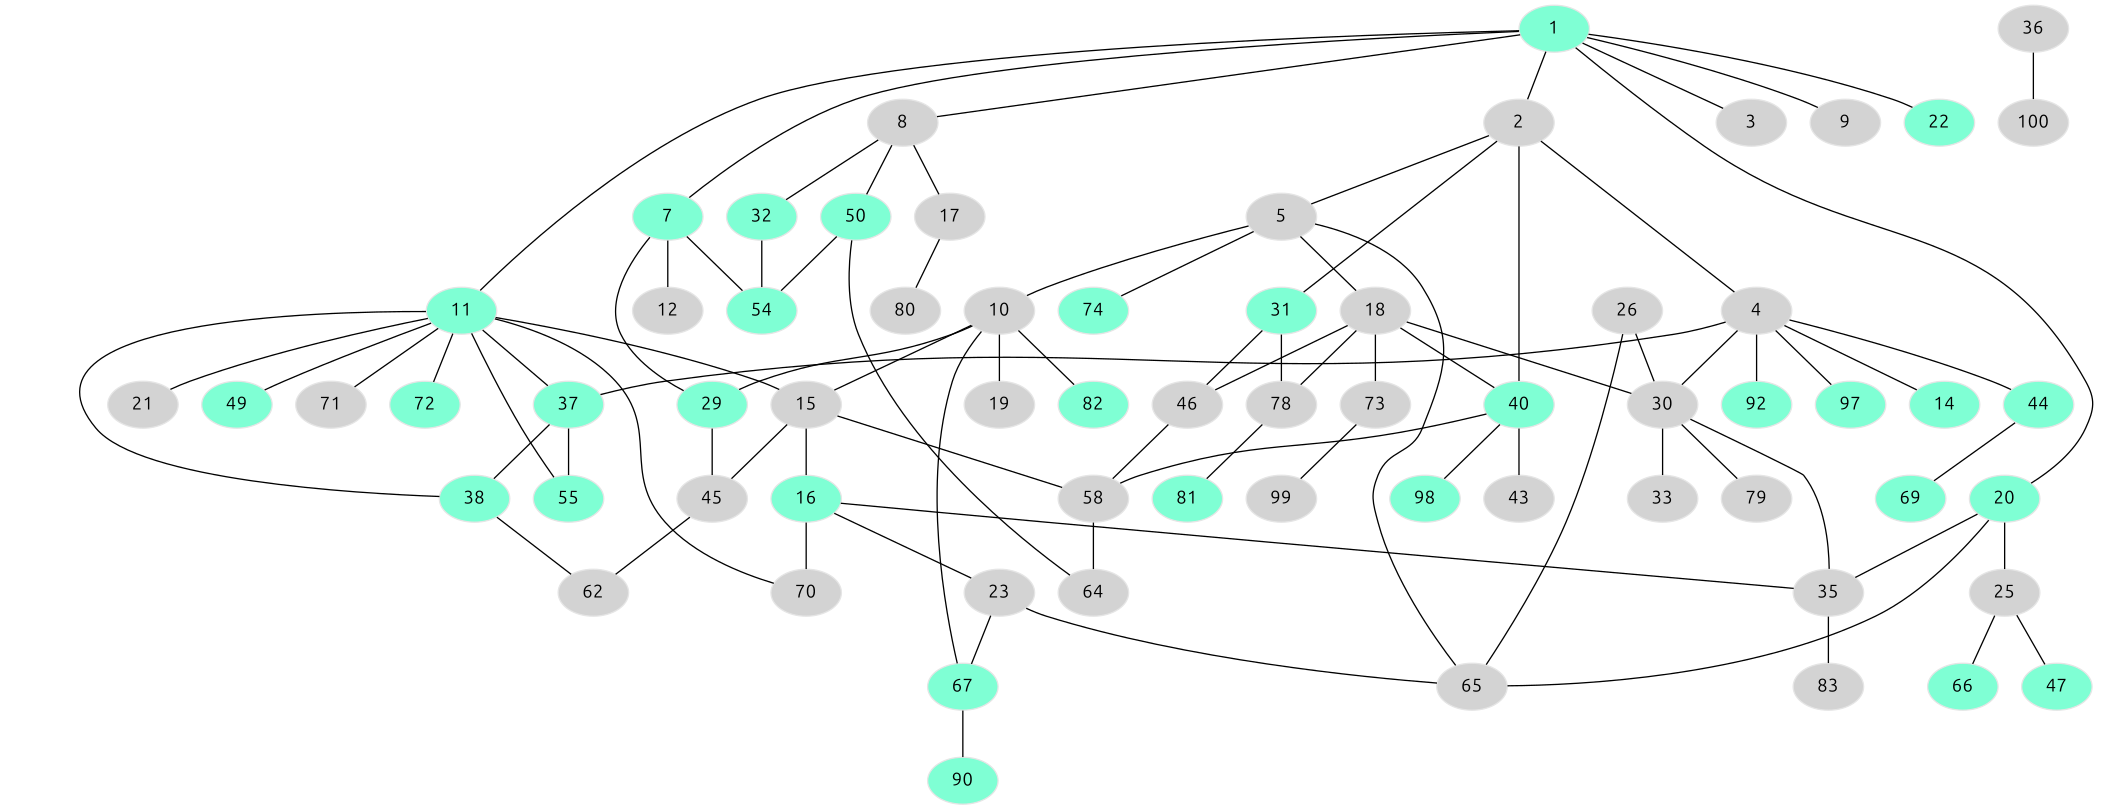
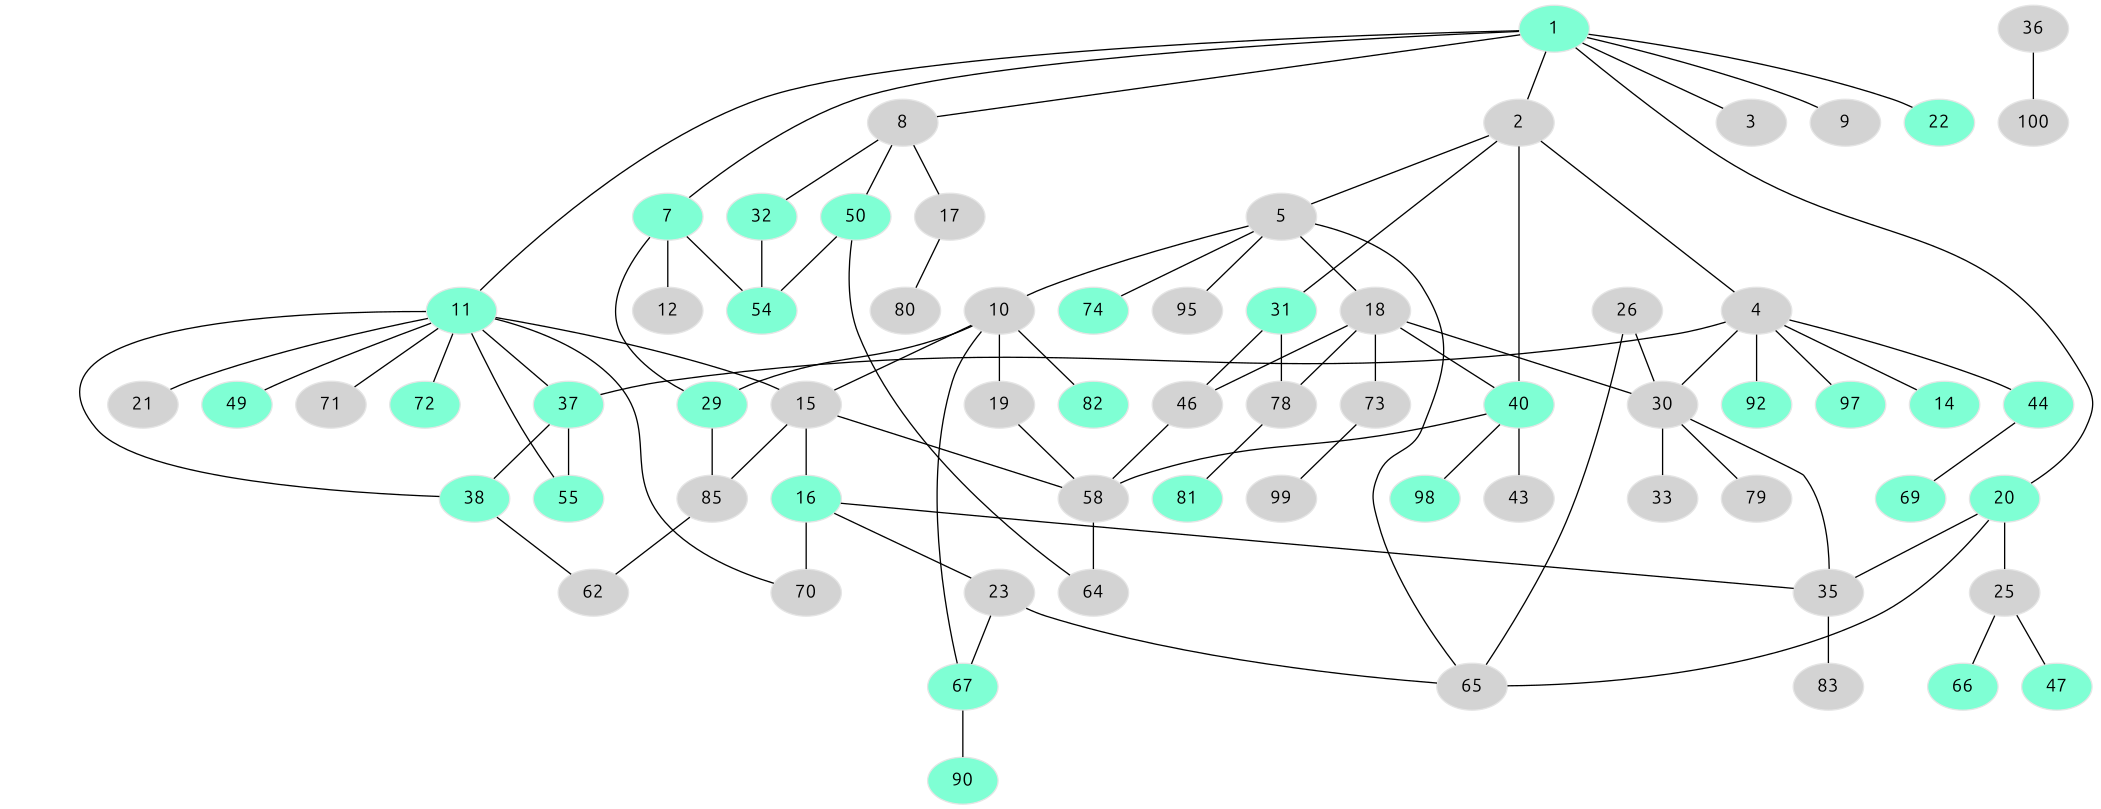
none -> (1187, 311)
none -> (1046, 452)
(712, 499) -> (712, 499)
